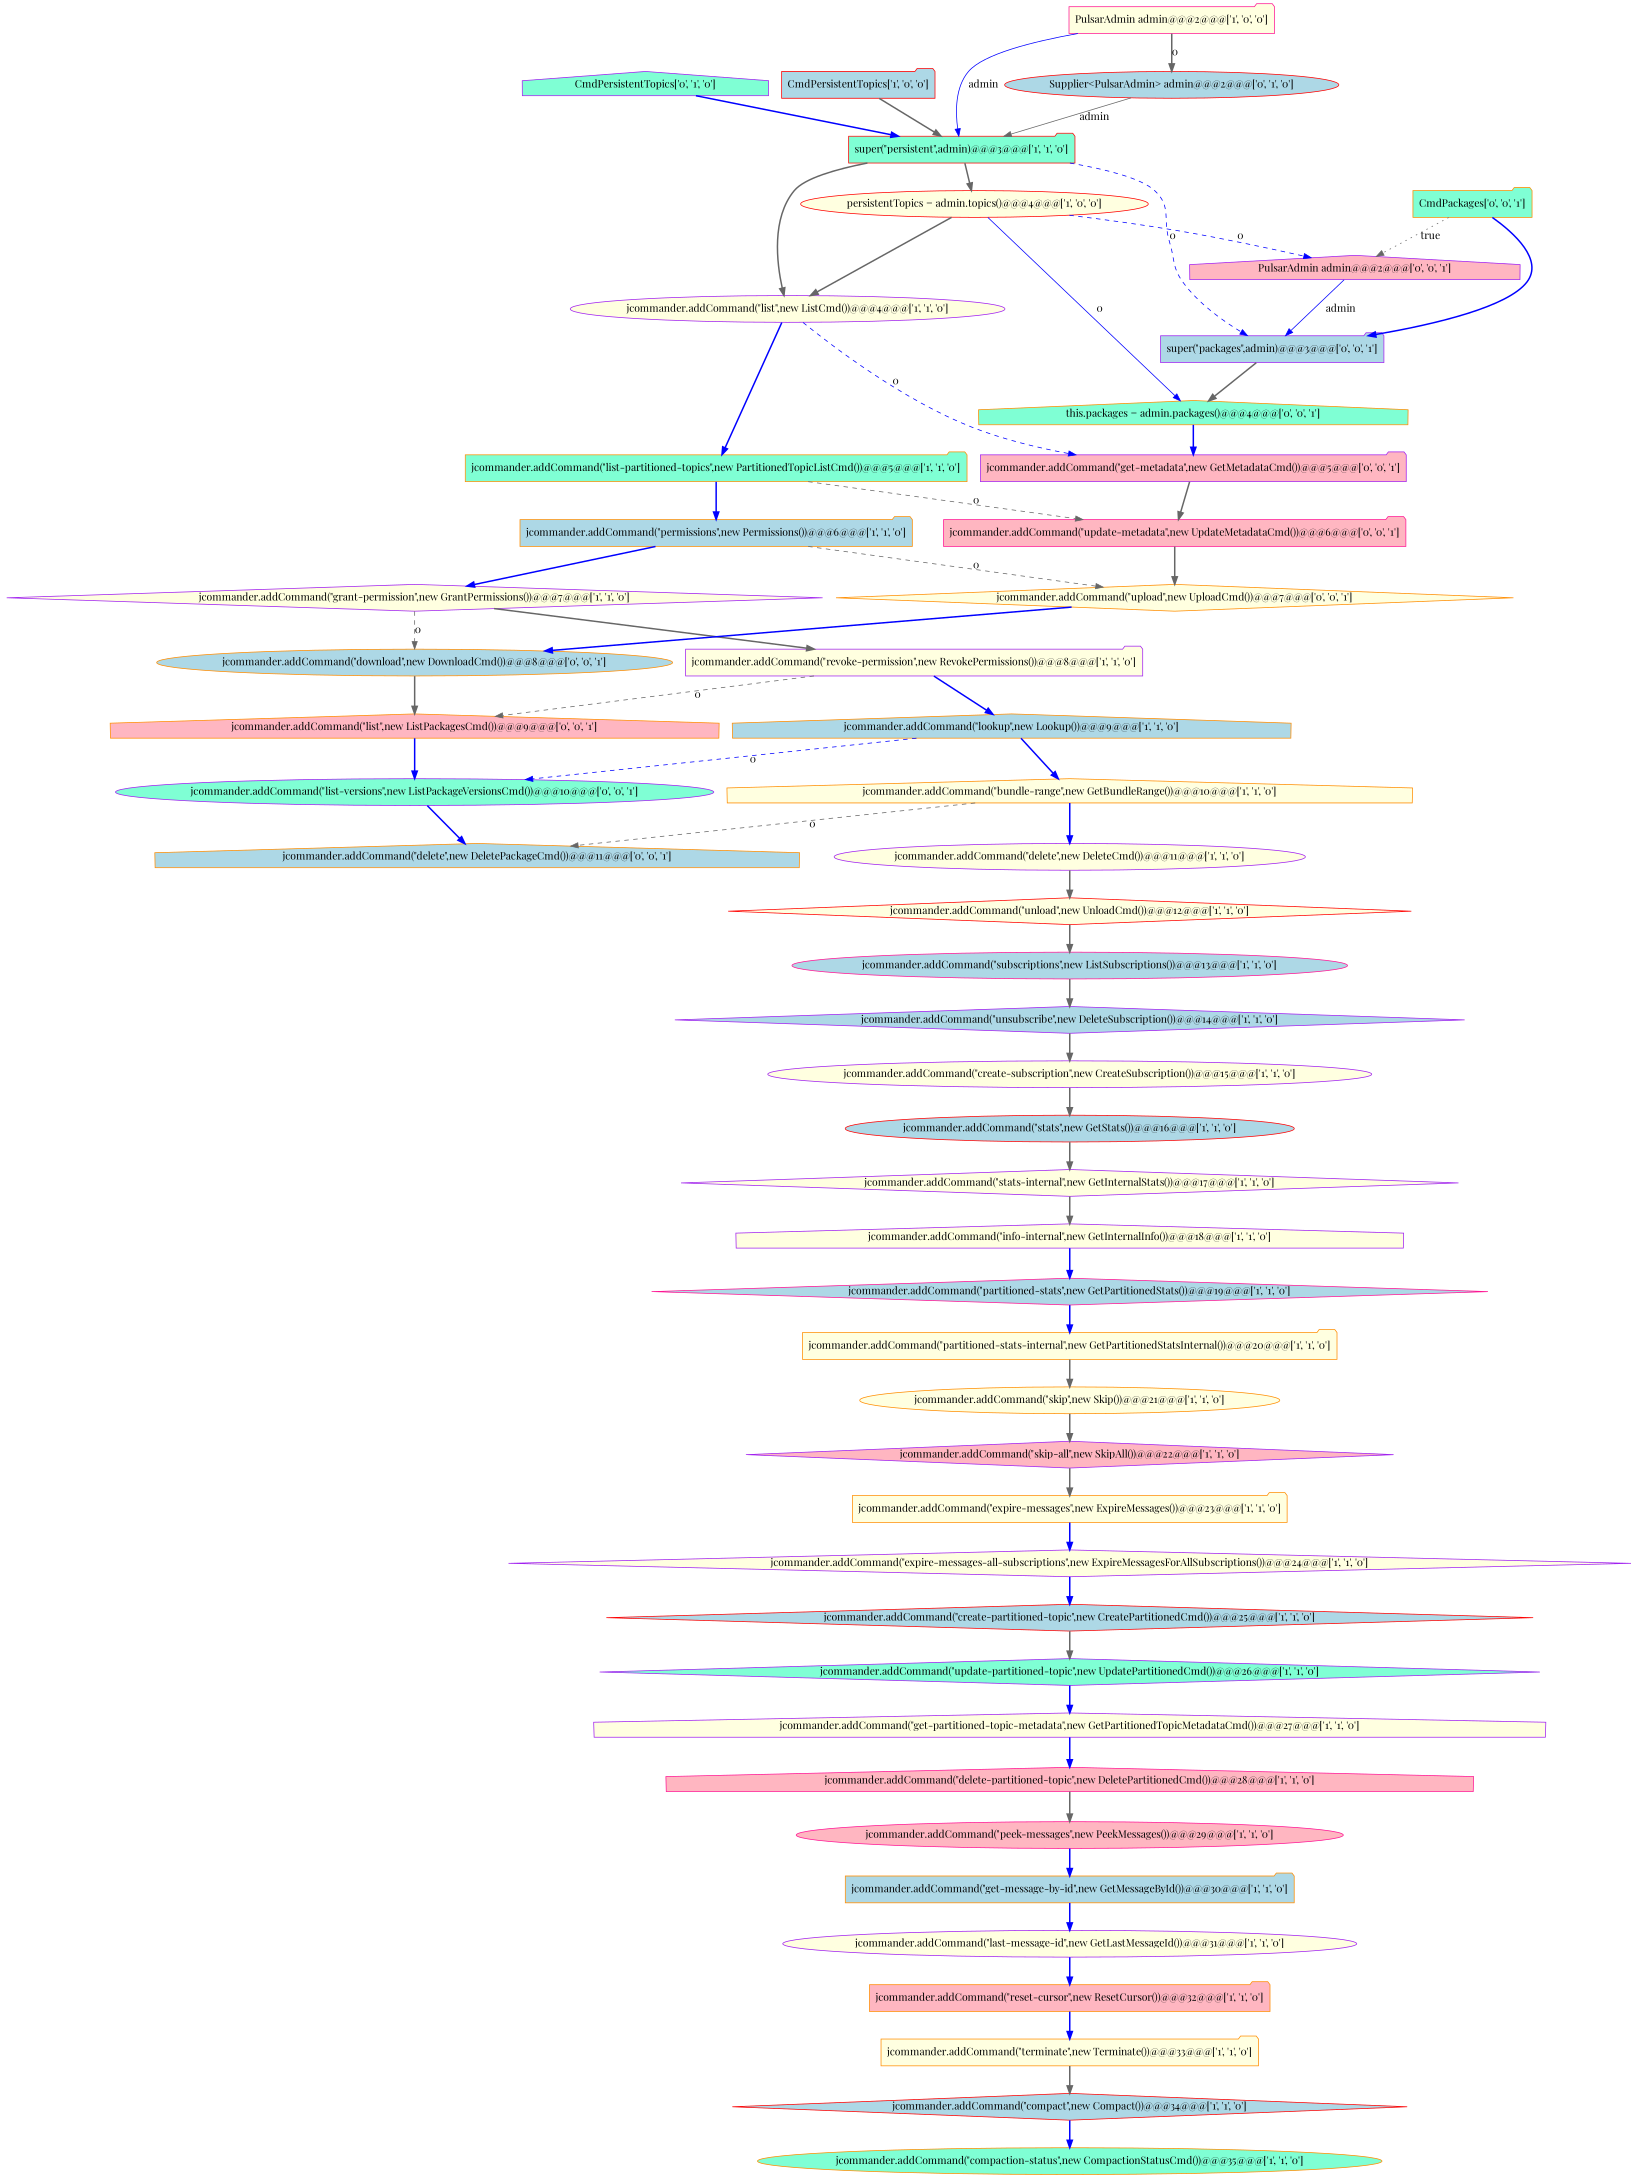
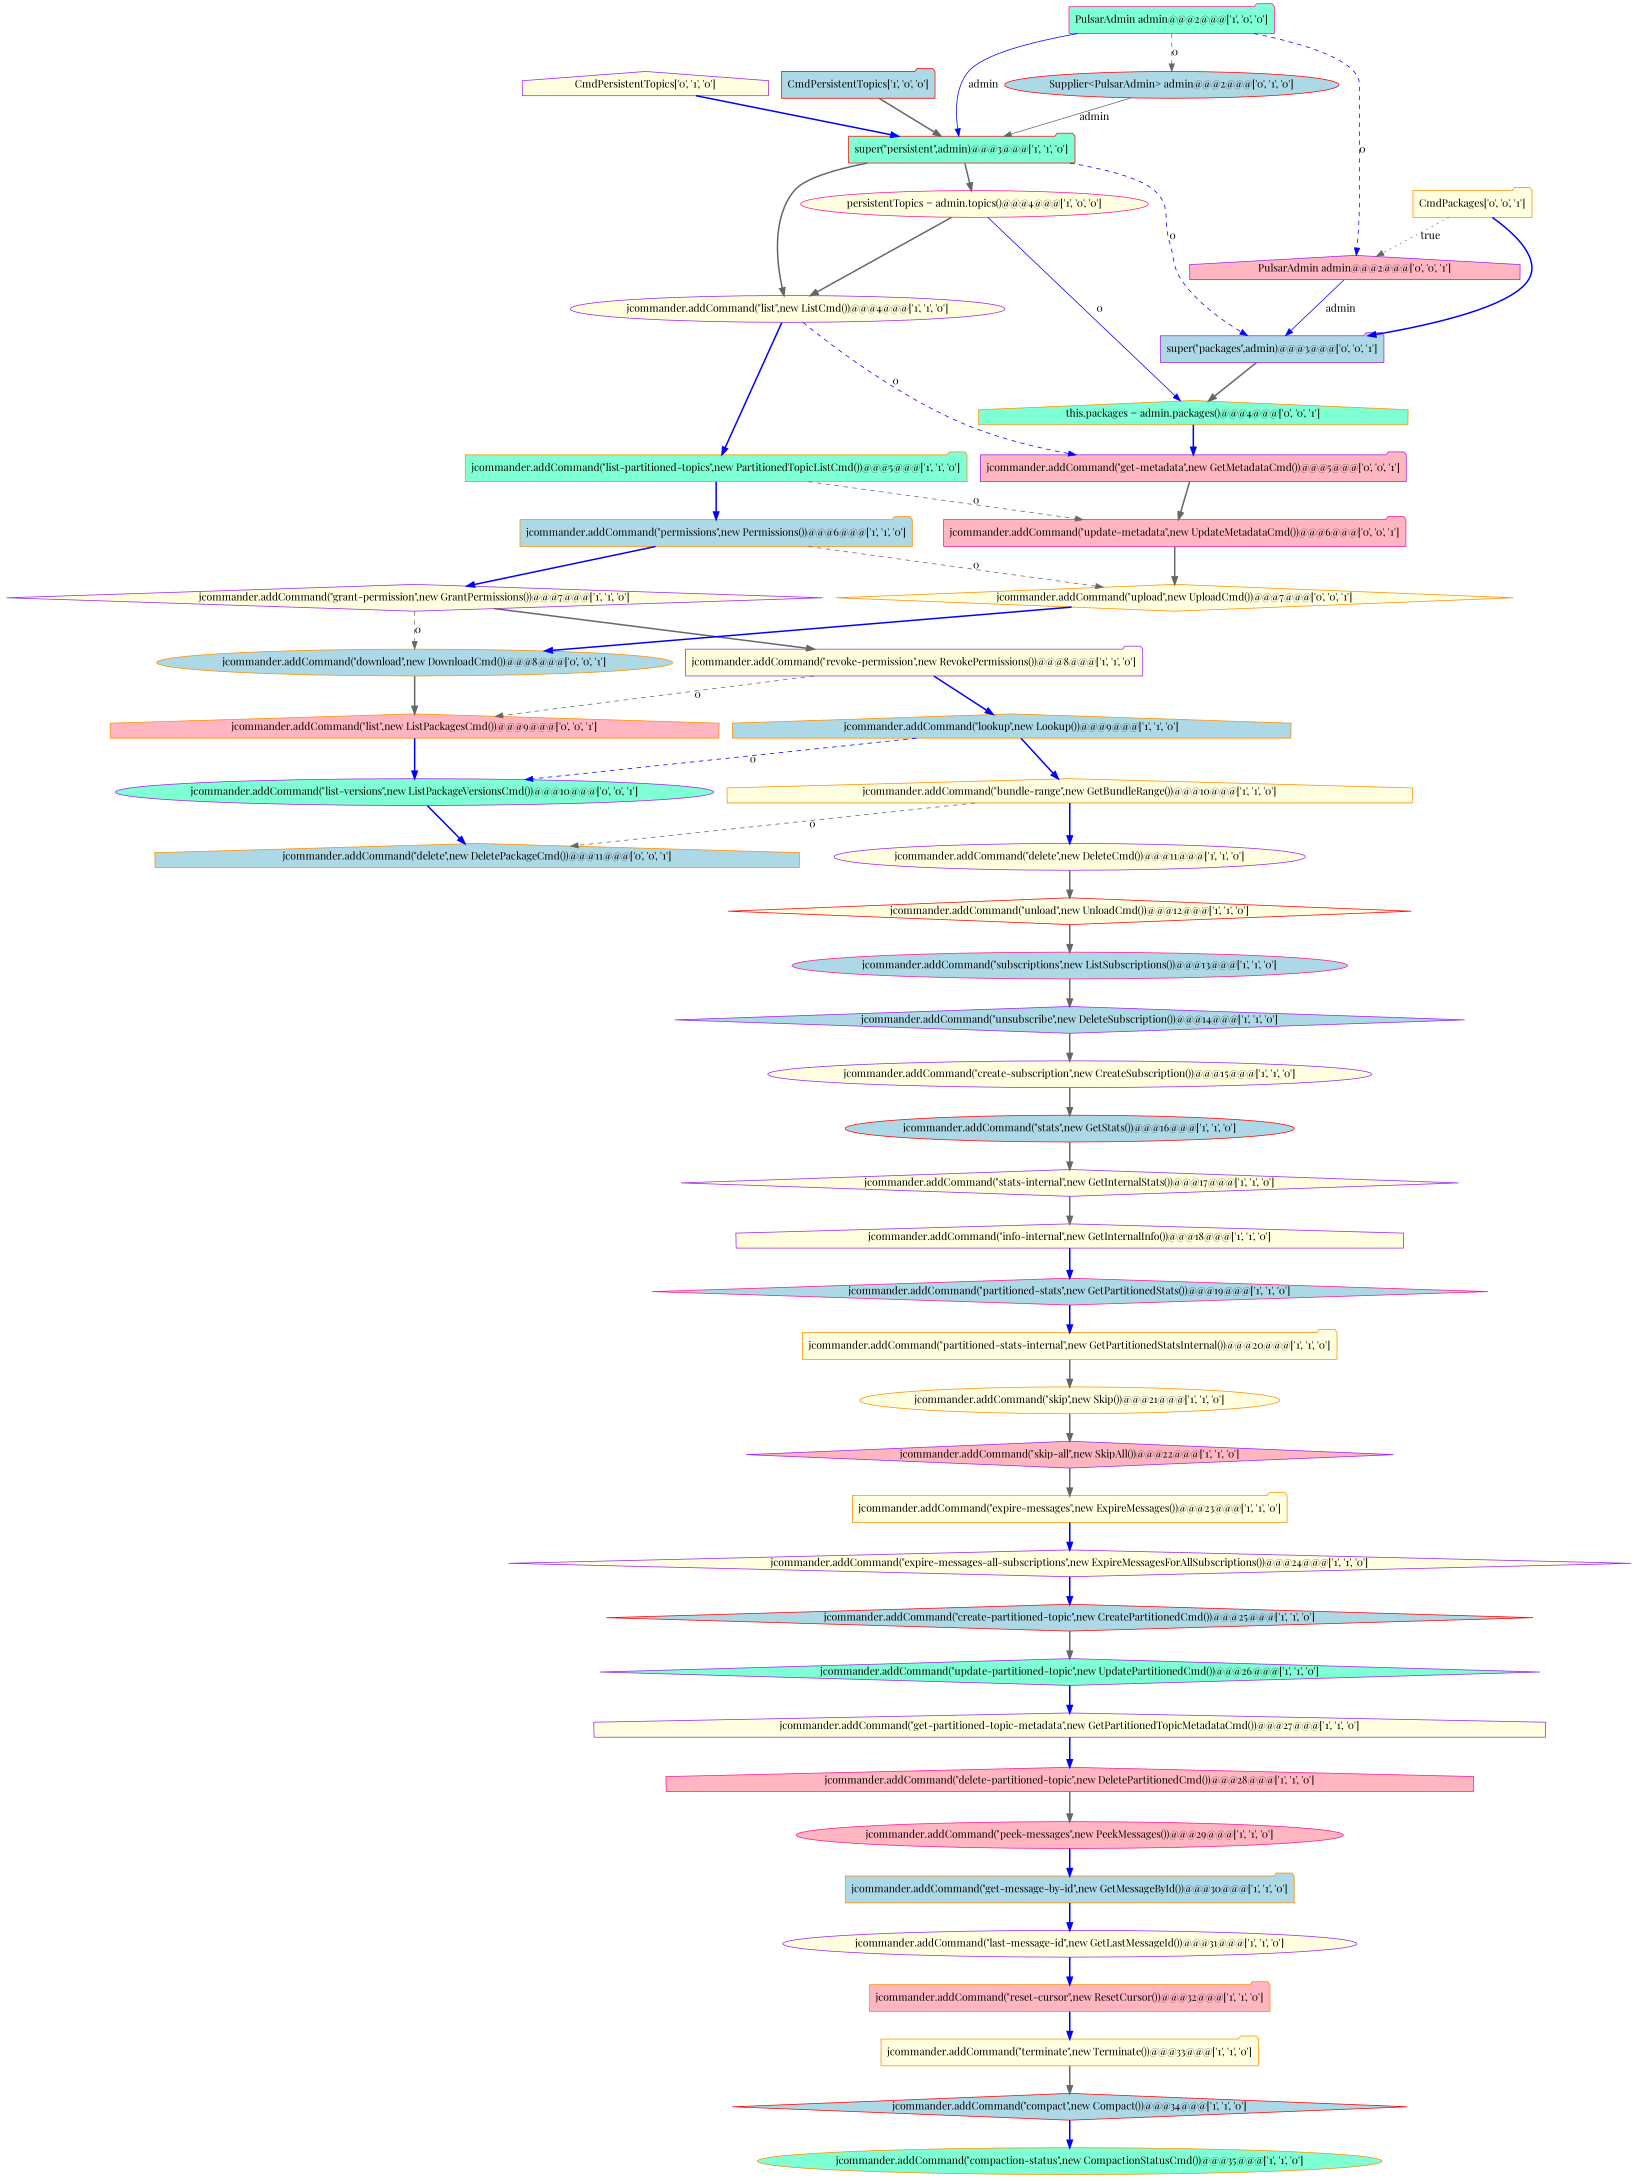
(1172, 20) -> (1172, 20)
(1172, 49) -> (1172, 49)
(645, 85) -> (645, 85)
(974, 204) -> (974, 204)
(1473, 204) -> (1473, 204)
(1187, 232) -> (1359, 105)
